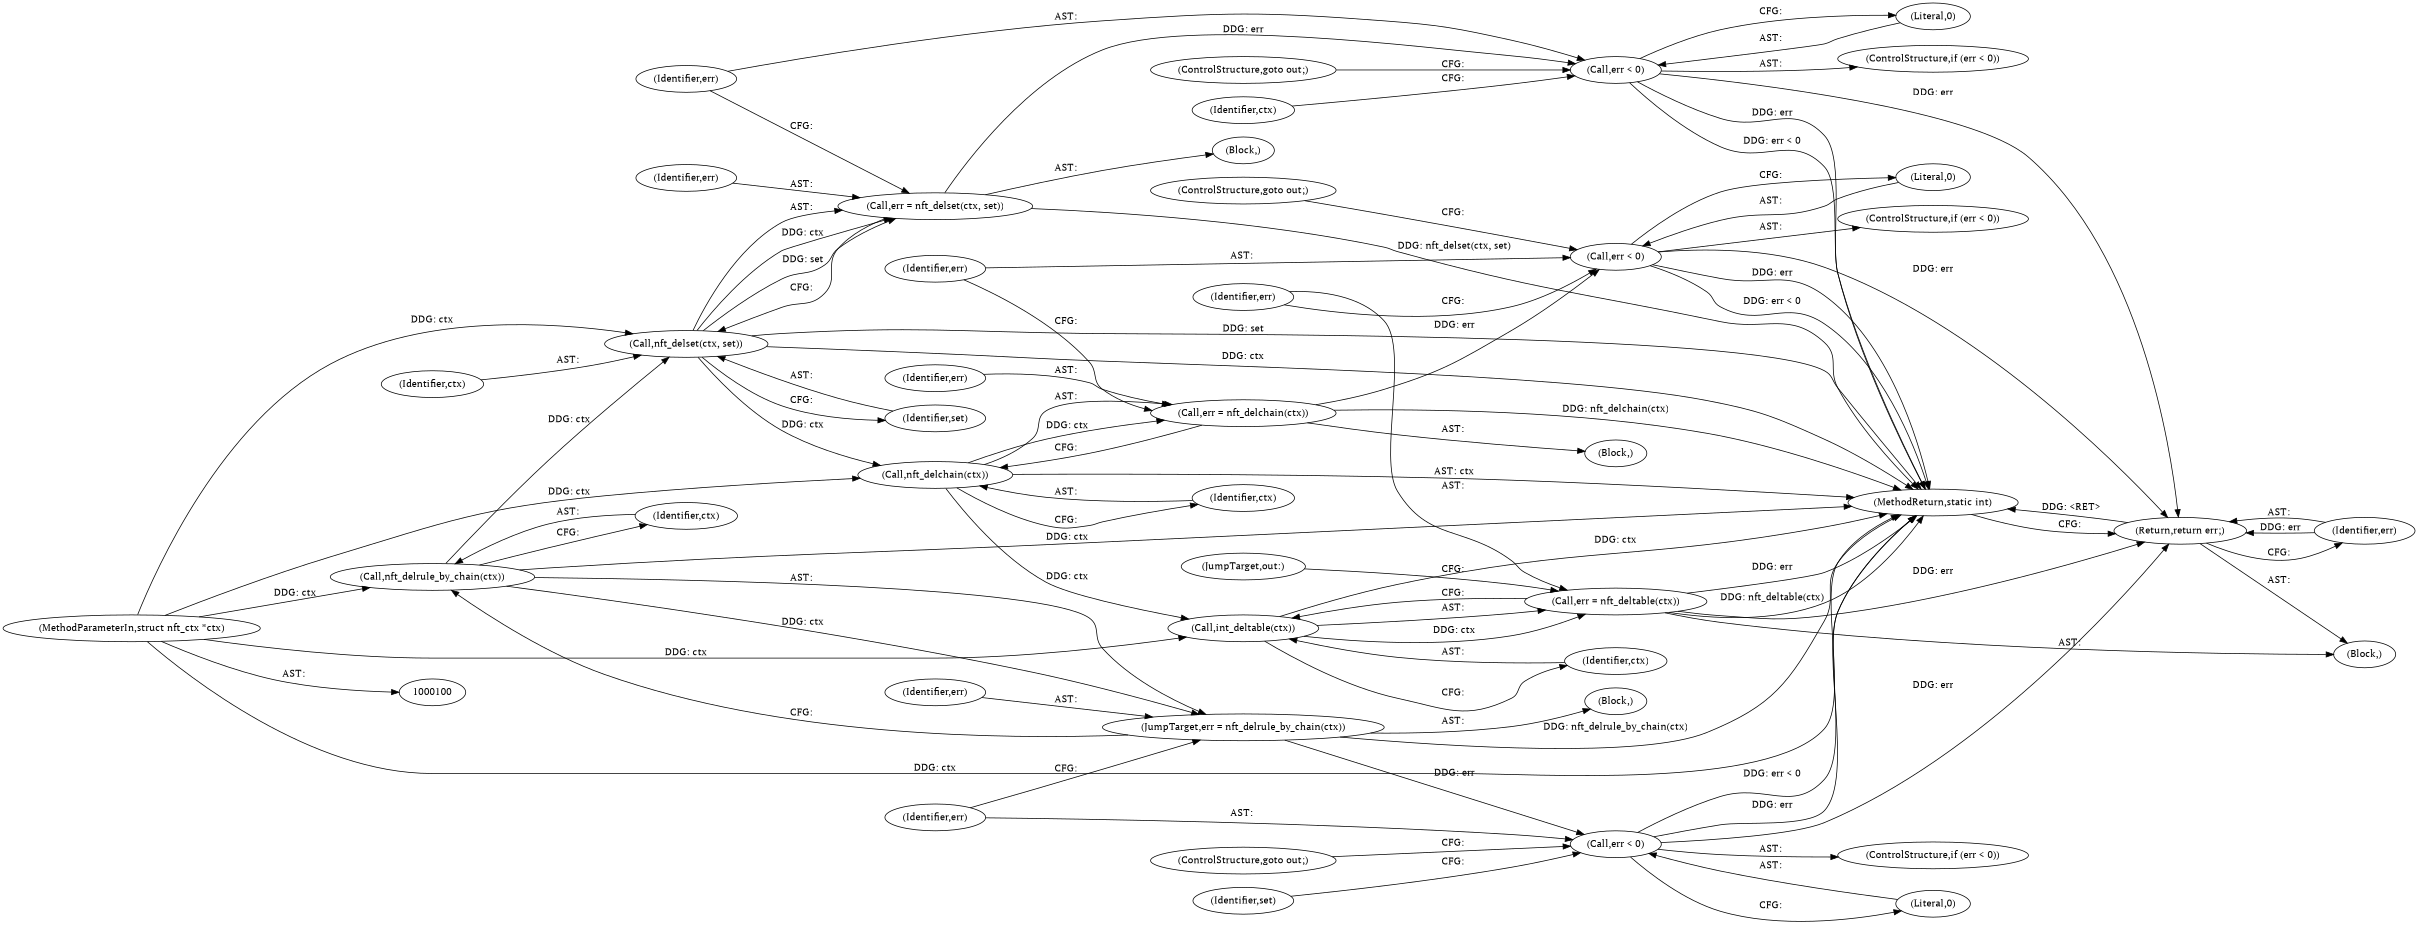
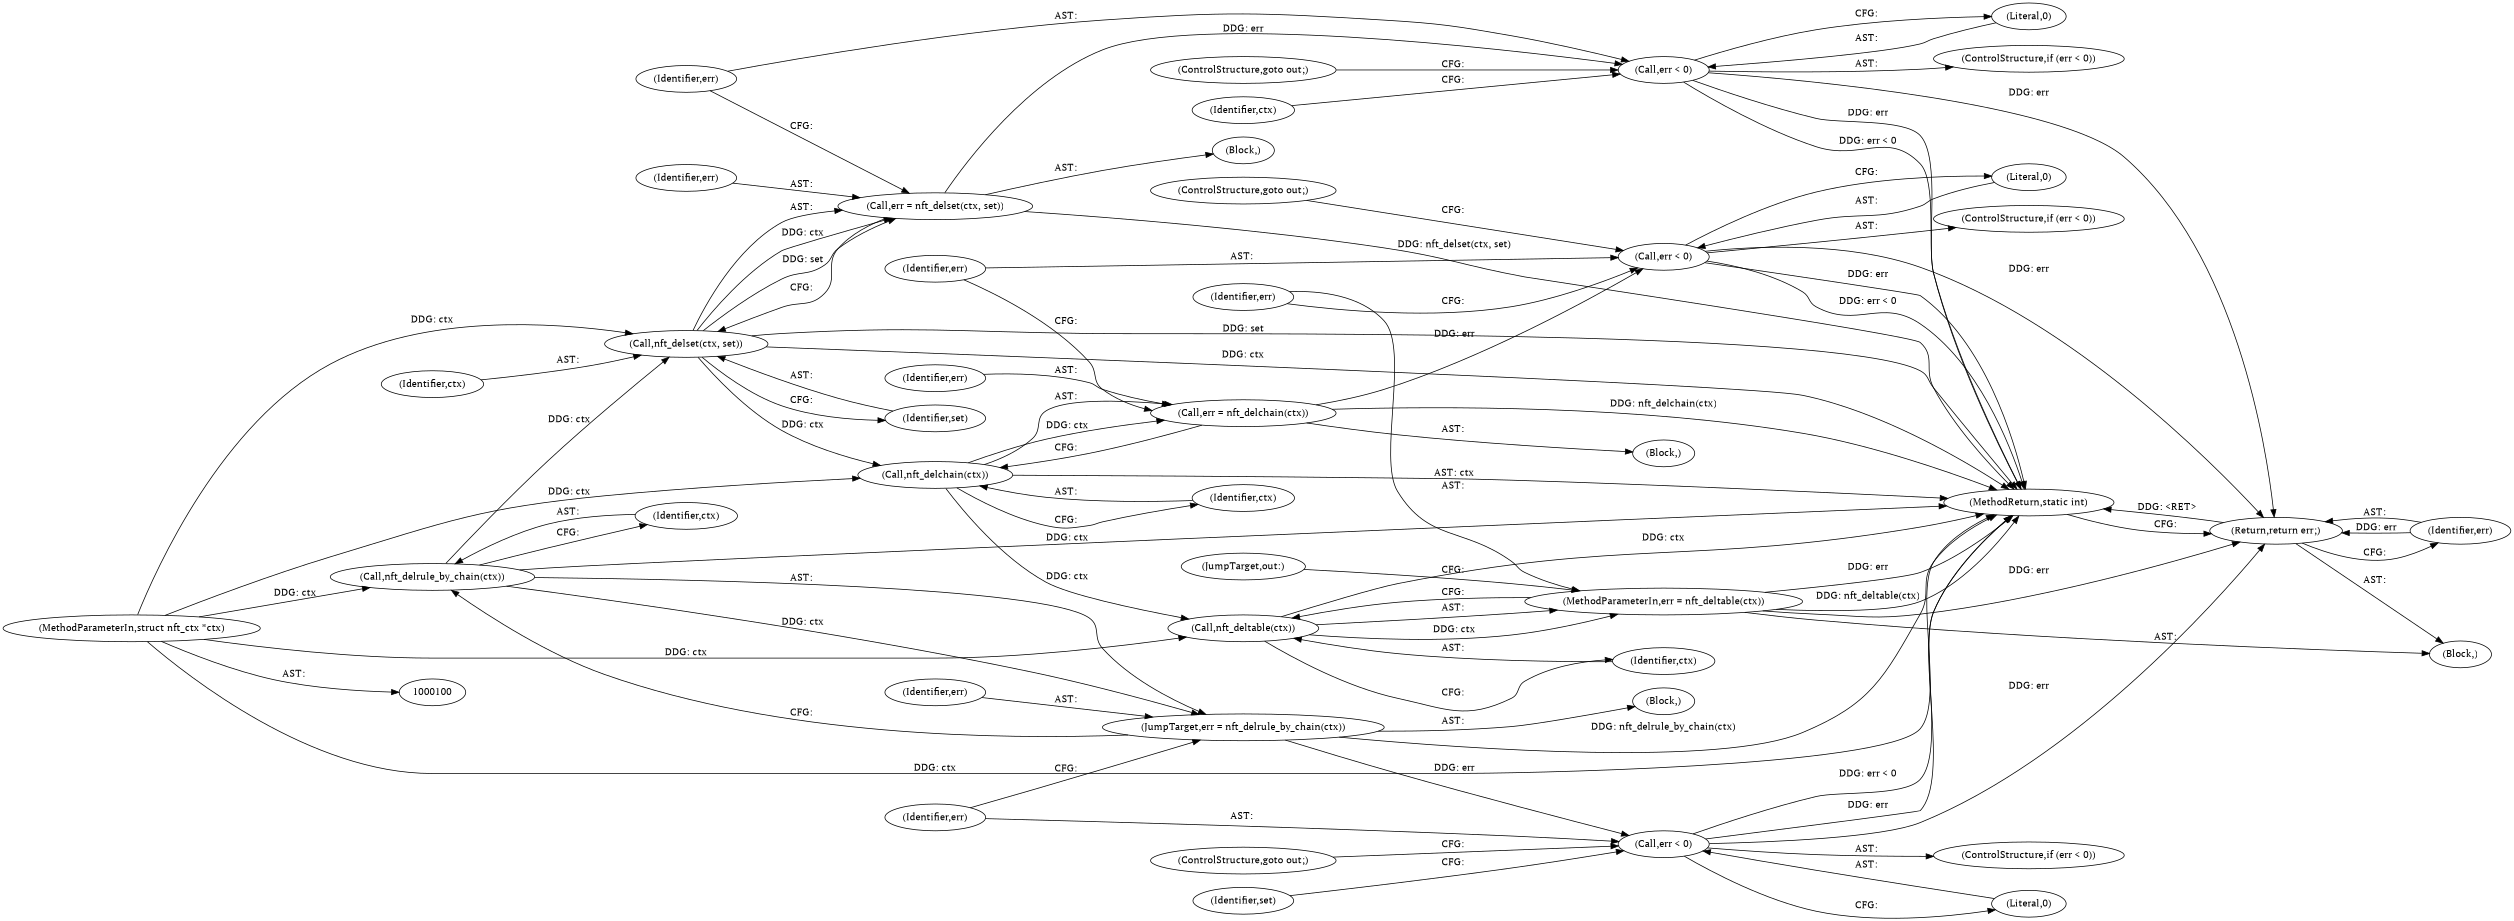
(1616, 602) -> (1664, 602)
(1243, 628) -> (1243, 628)
